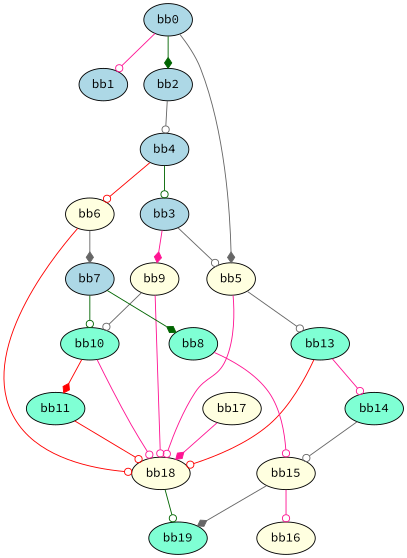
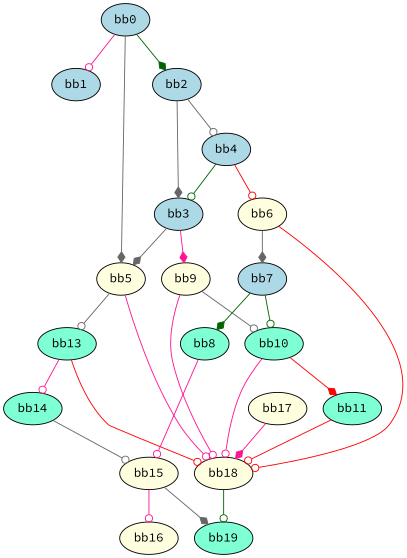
none -> (178, 144)
(195, 244) -> (154, 243)
